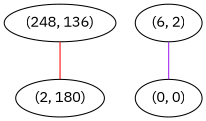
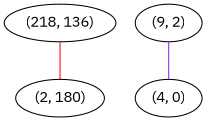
(60, 23) -> (60, 23)
(169, 23) -> (169, 23)
(169, 98) -> (169, 98)
